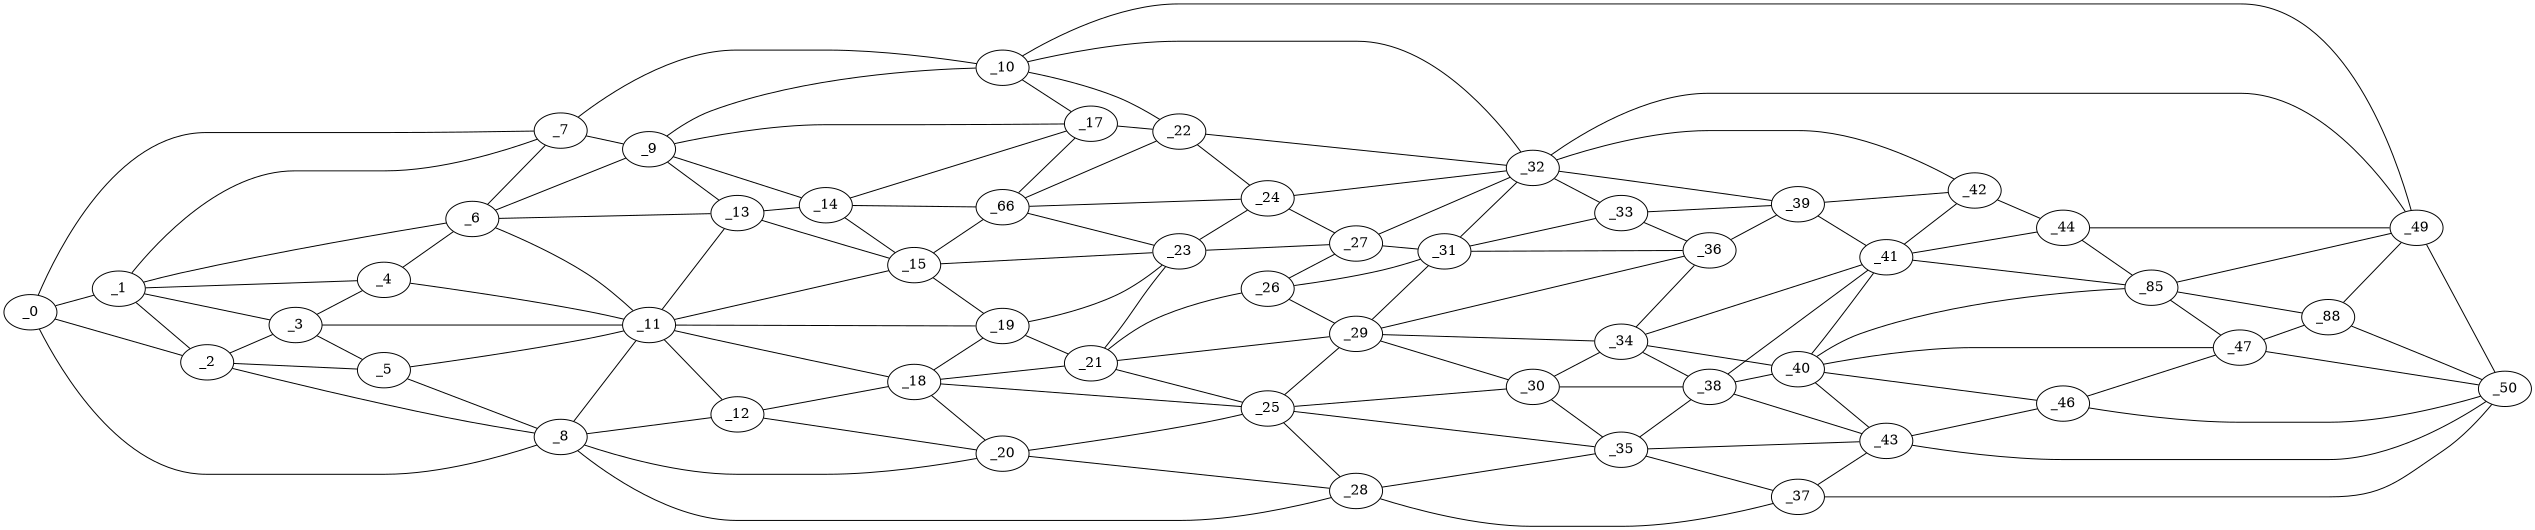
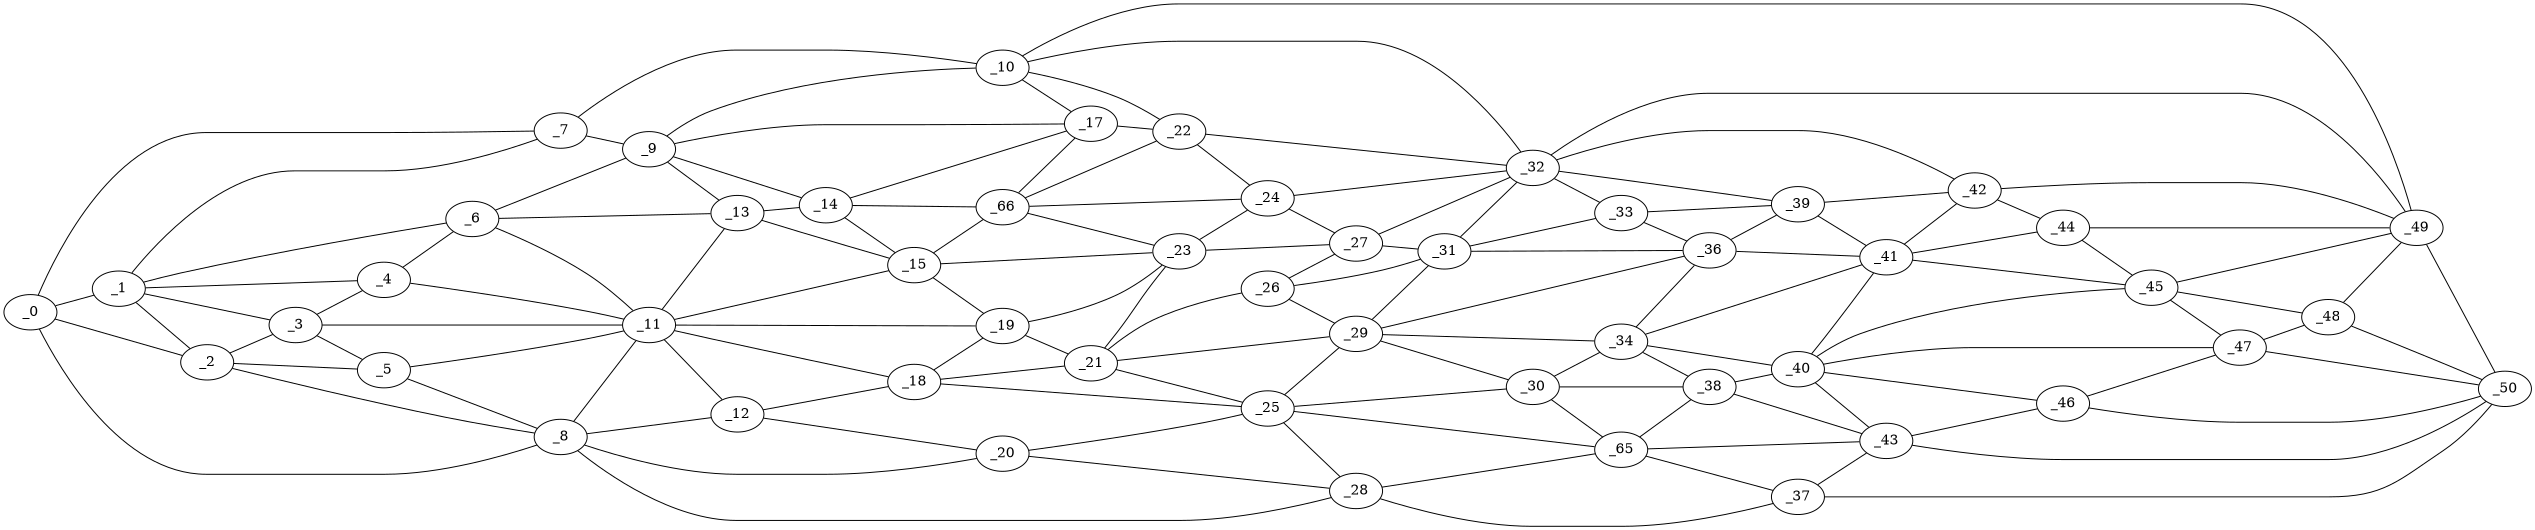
(516, 175) -> none
none -> (2200, 183)
(2151, 288) -> (2151, 288)
(2328, 317) -> (2328, 317)
(1798, 322) -> (1798, 254)
(958, 418) -> none
(1621, 450) -> (1621, 450)
